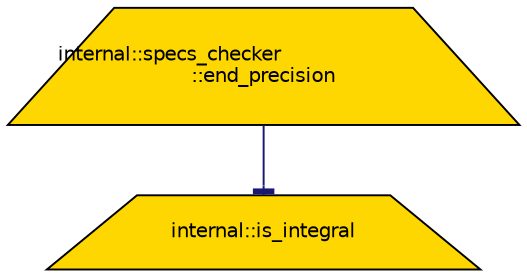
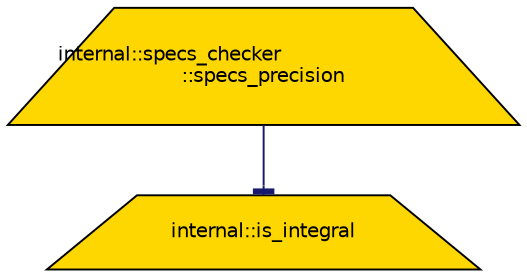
(264, 66) -> (264, 66)
